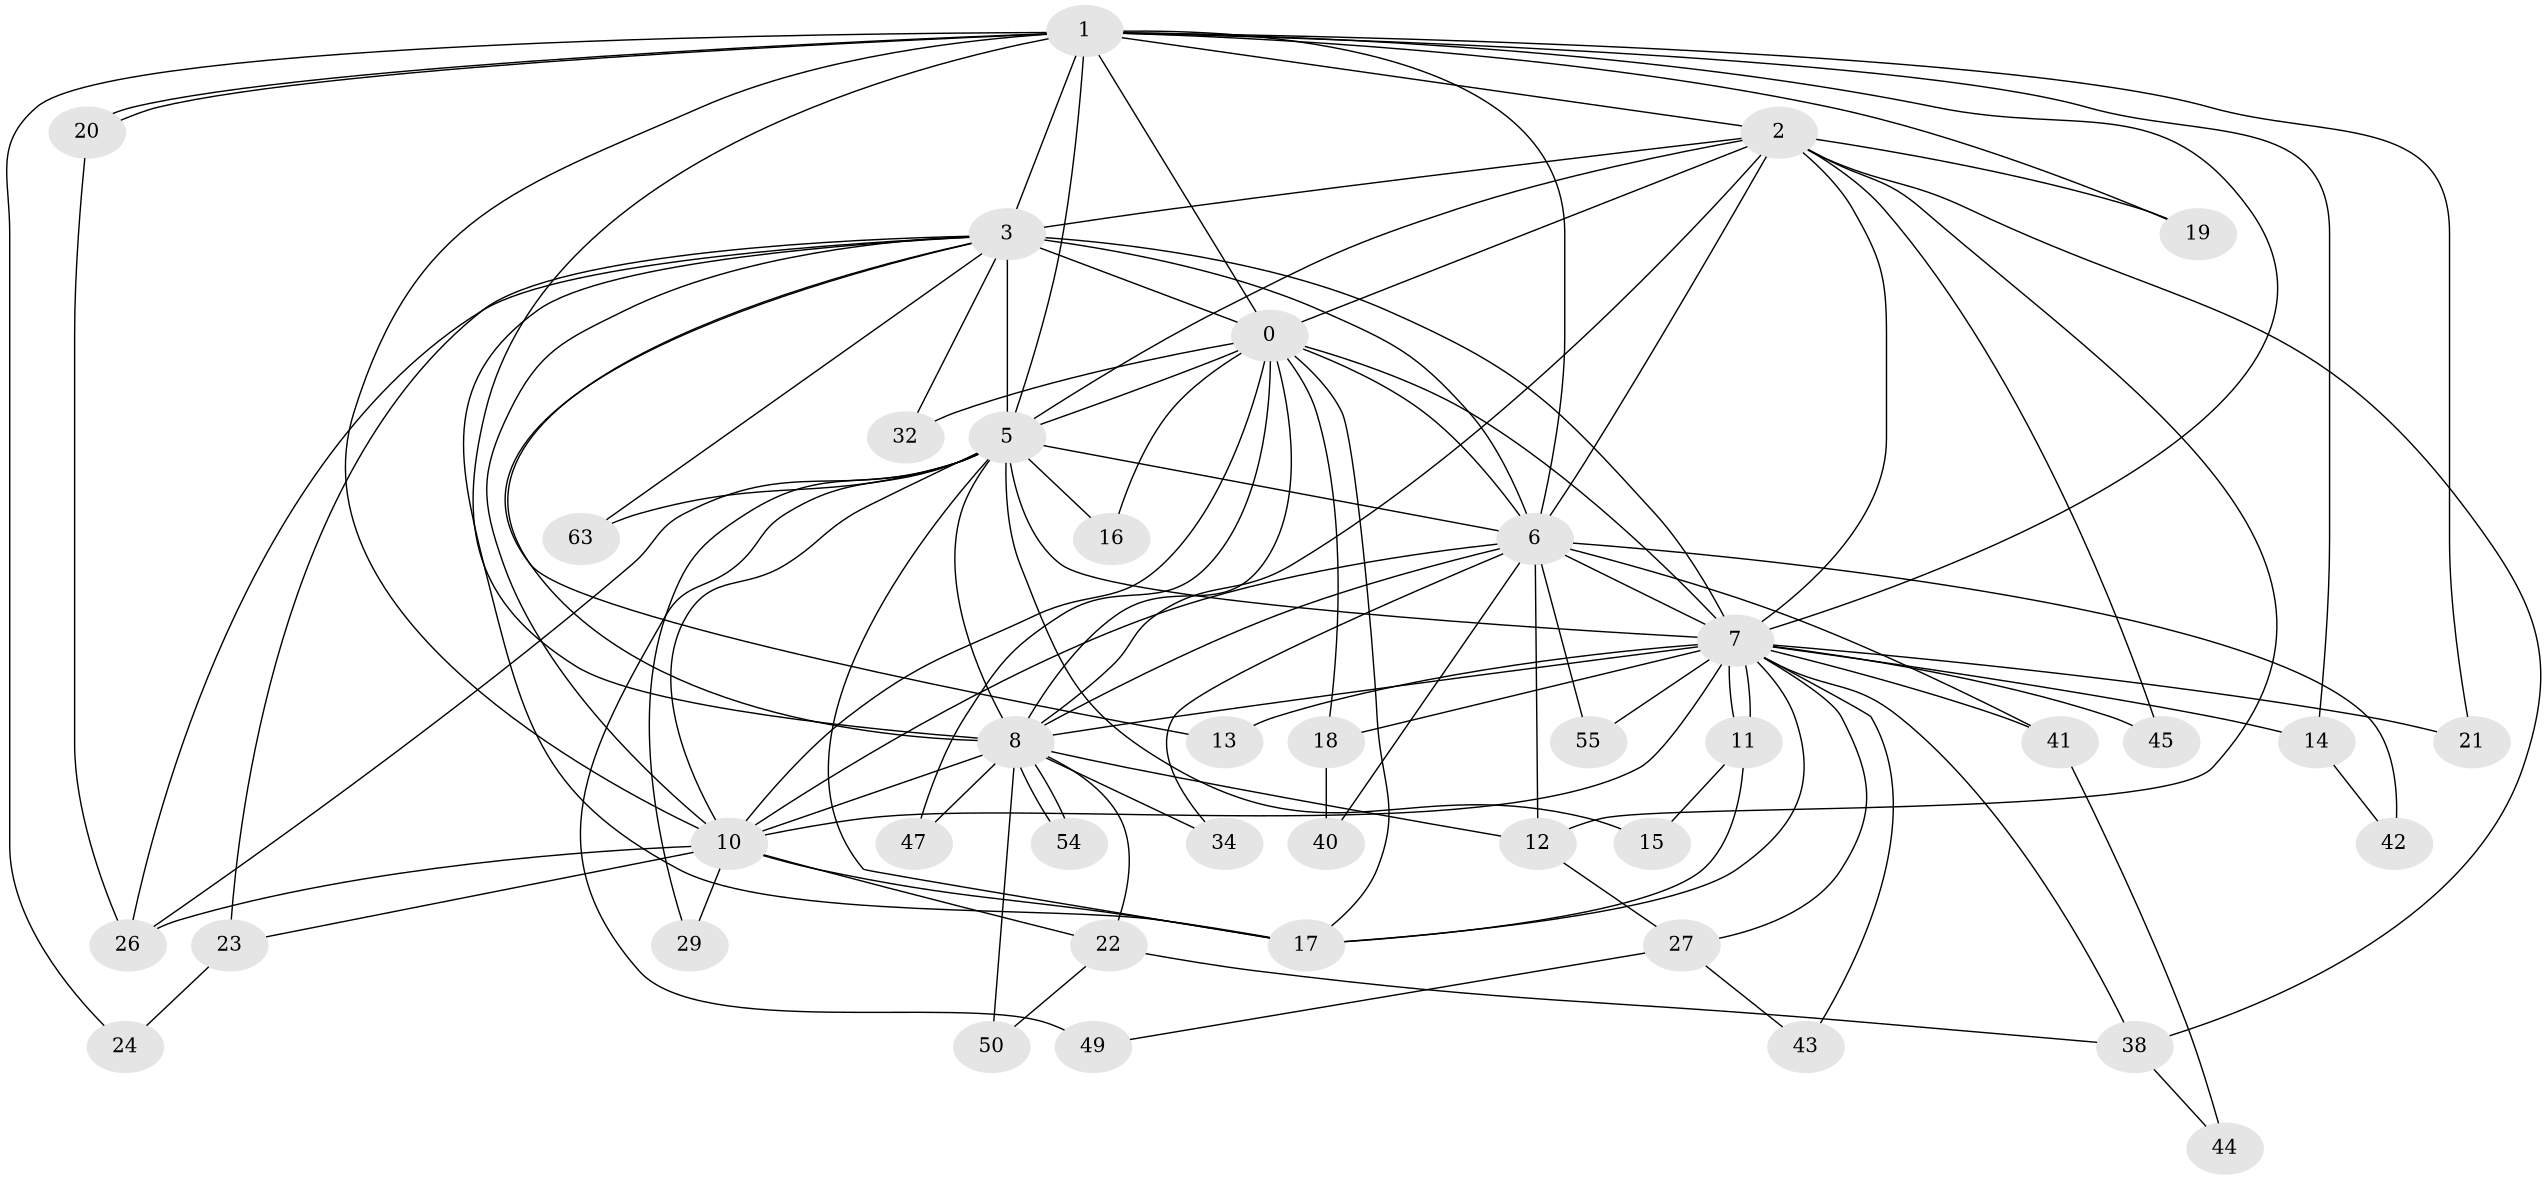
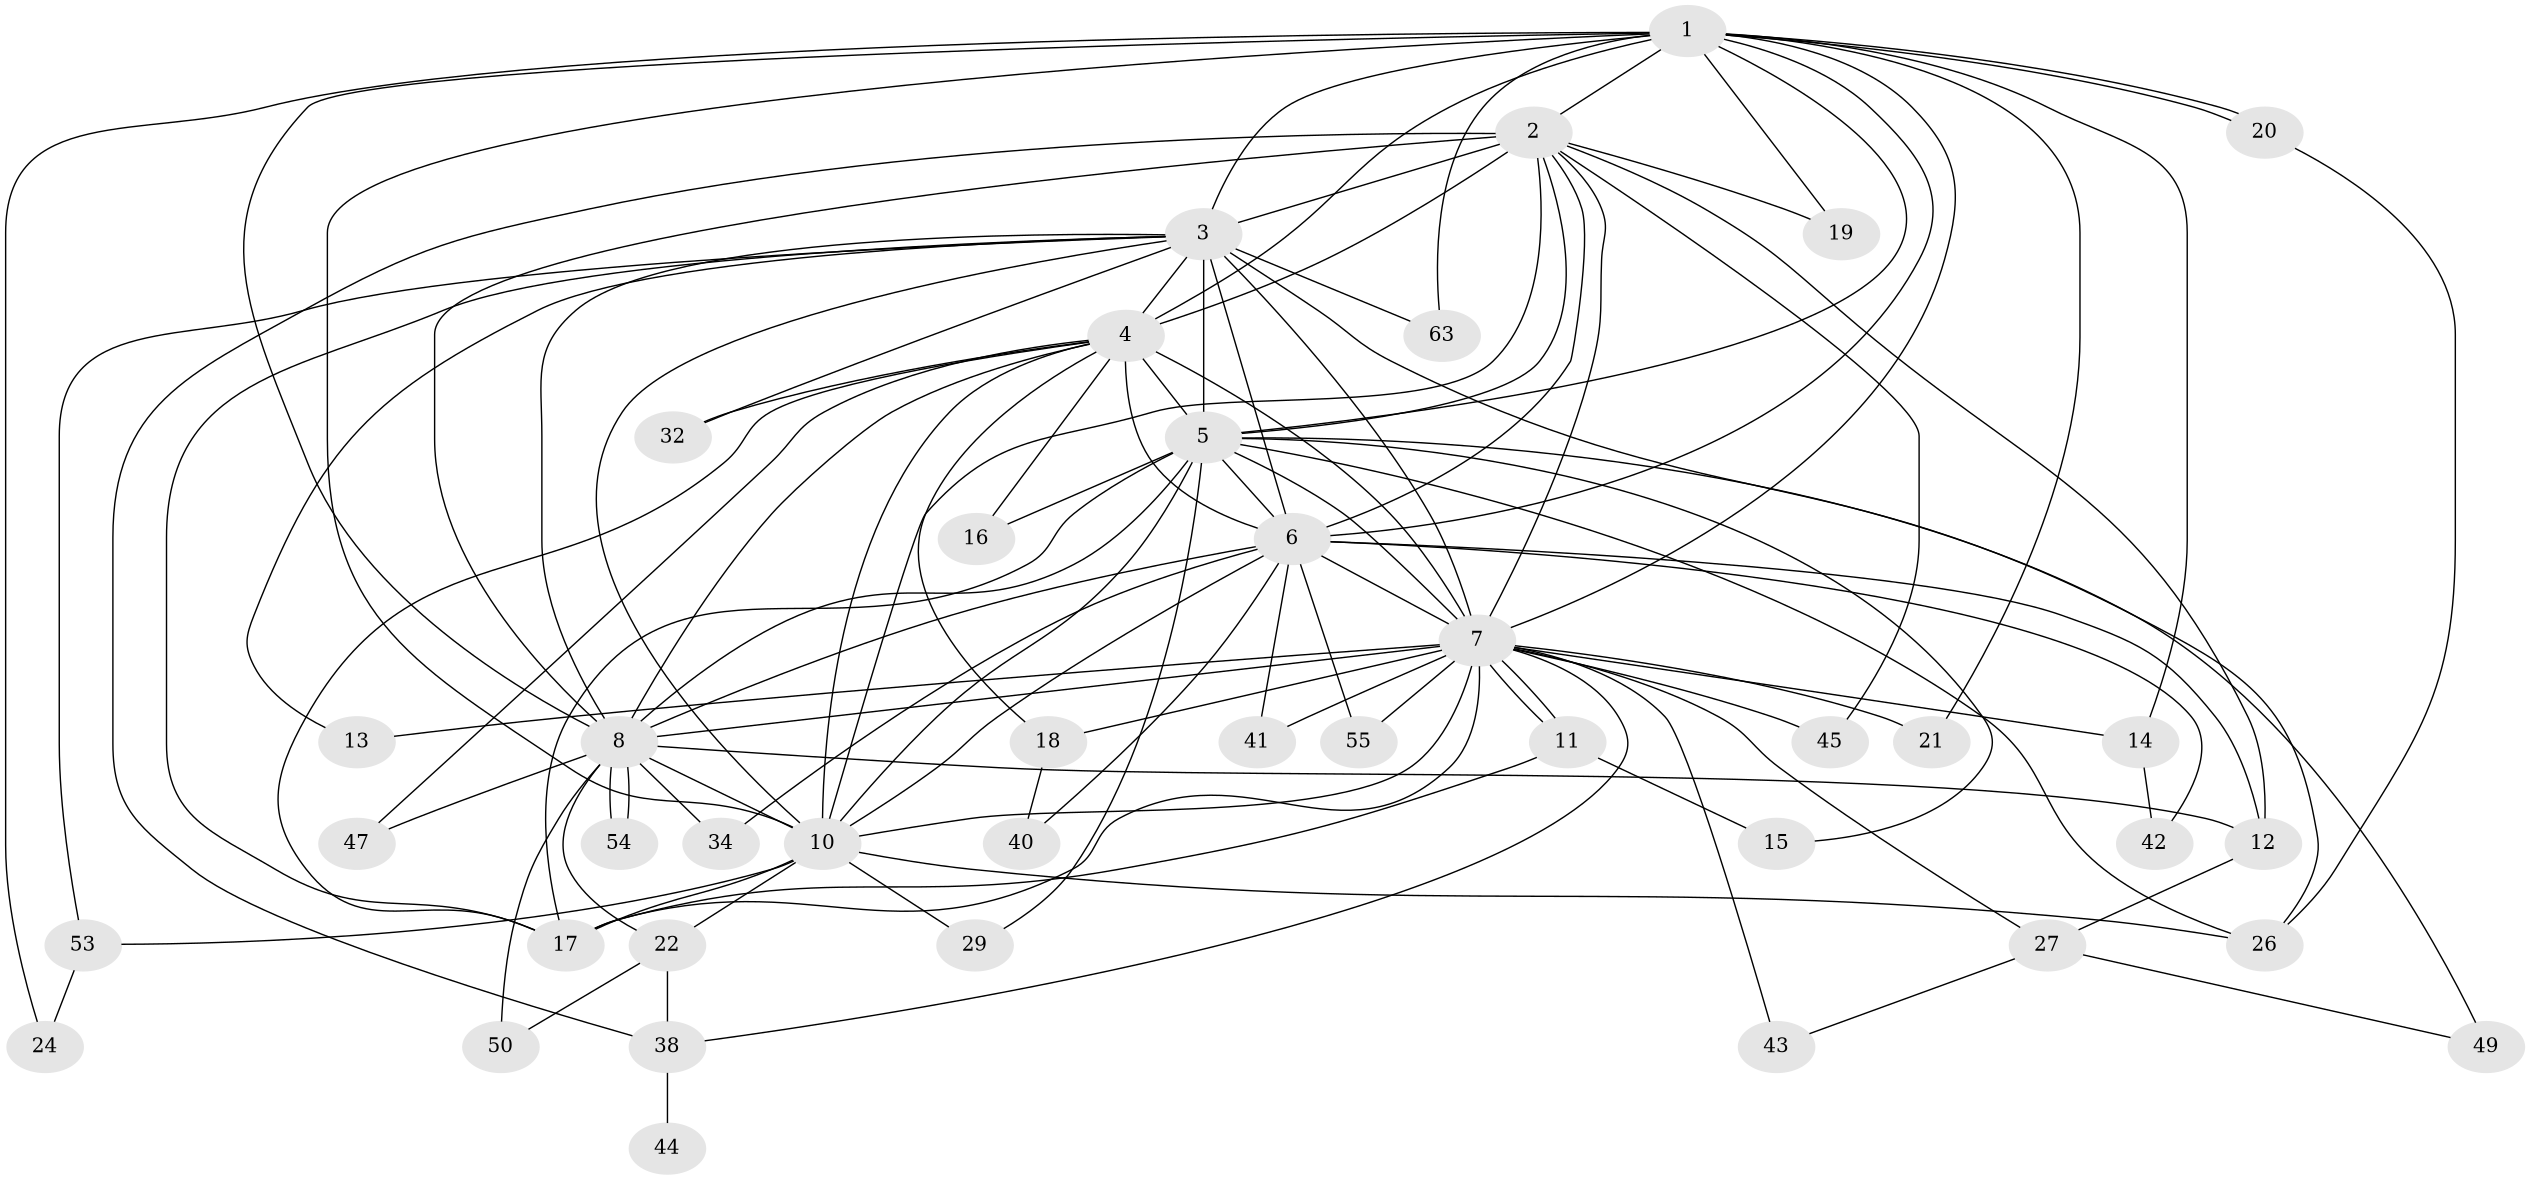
(1270, 336) -> (1126, 336)
none -> (1147, 414)
(795, 490) -> (1476, 118)
(2153, 942) -> none
(230, 945) -> (83, 945)
